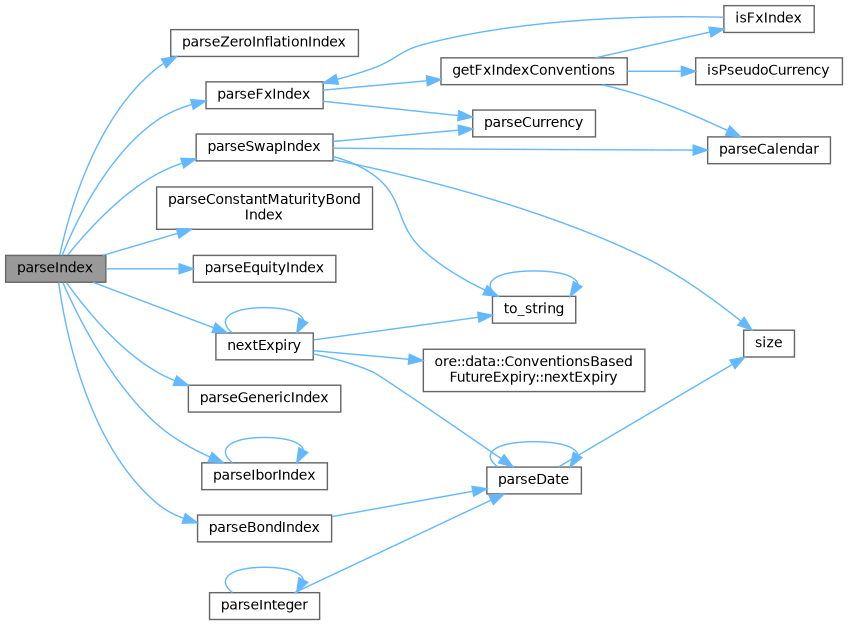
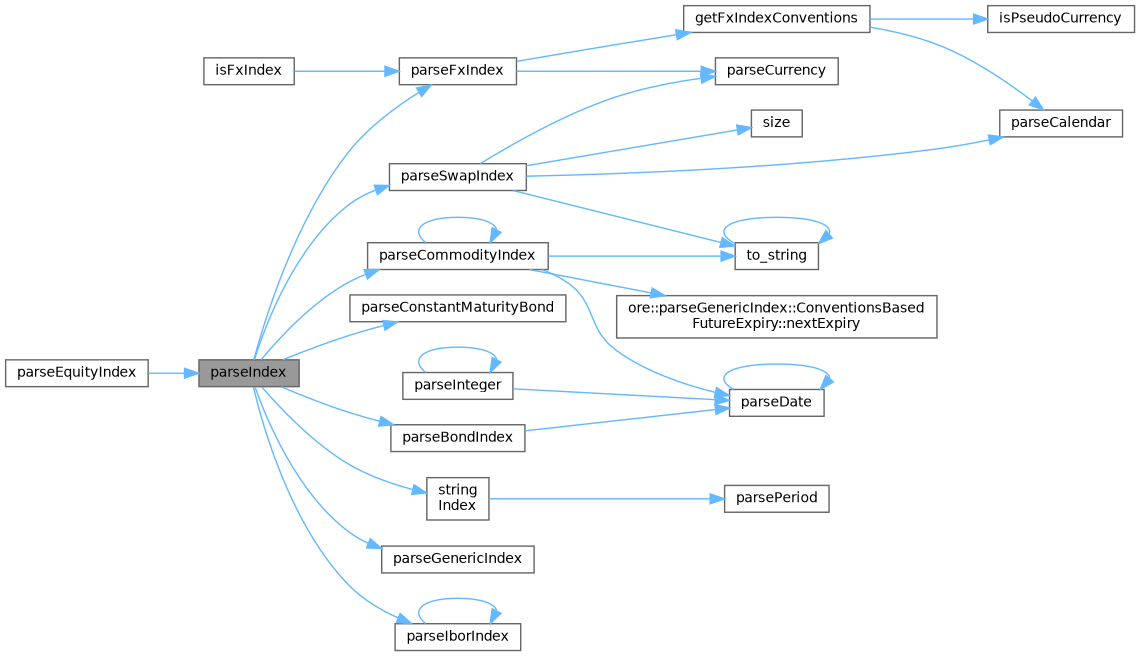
(265, 43) -> (458, 308)
(653, 45) -> none
(265, 208) -> (458, 499)
(142, 269) -> (166, 373)
(265, 346) -> (458, 256)
(534, 370) -> (777, 317)
(645, 416) -> none
none -> (777, 499)
